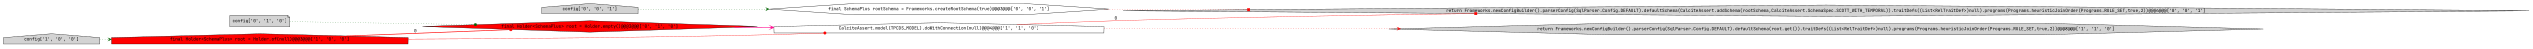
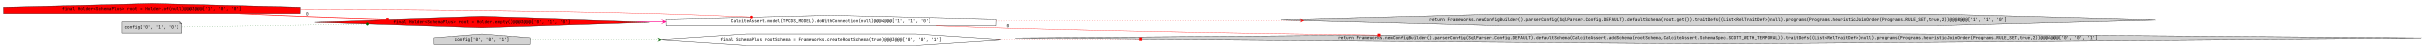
(52, 39) -> none
